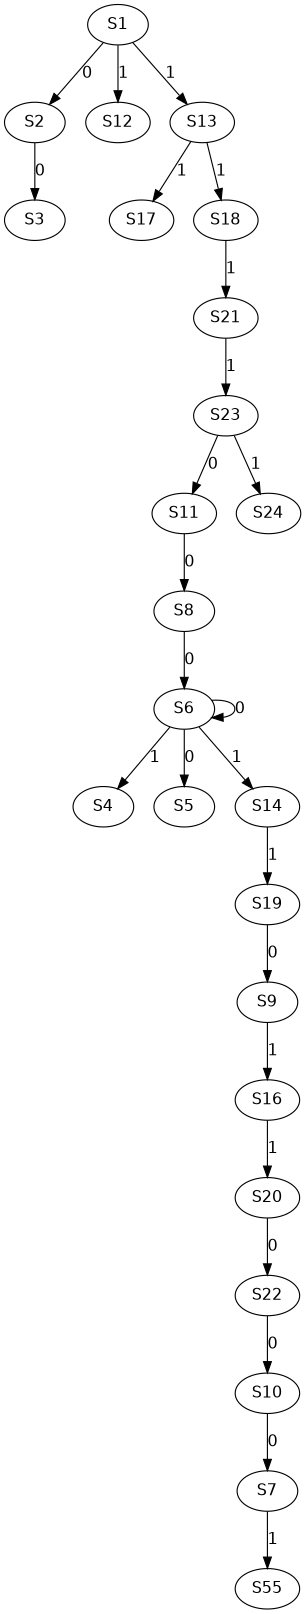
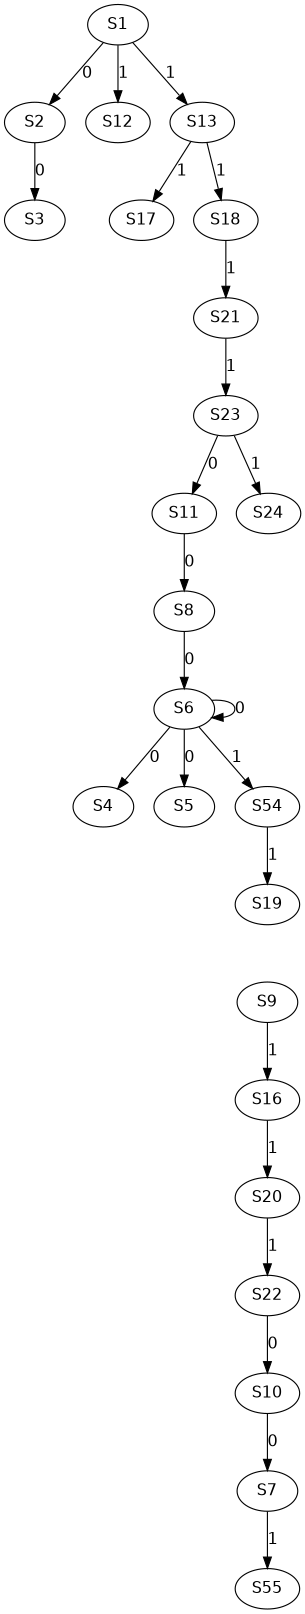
(155, 758) -> (155, 758)
(267, 807) -> (267, 807)
(267, 948) -> none
(273, 1247) -> (273, 1247)
